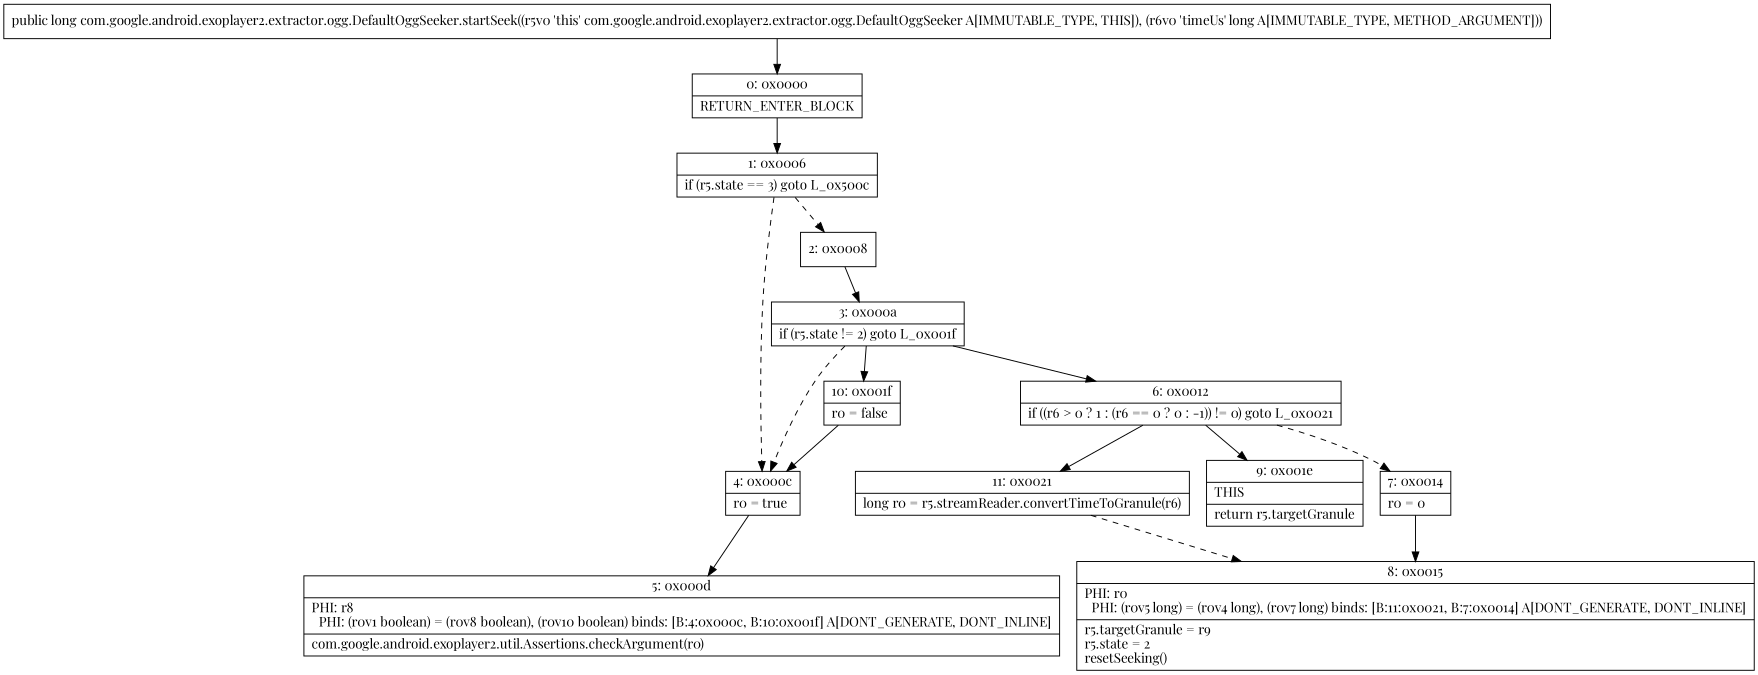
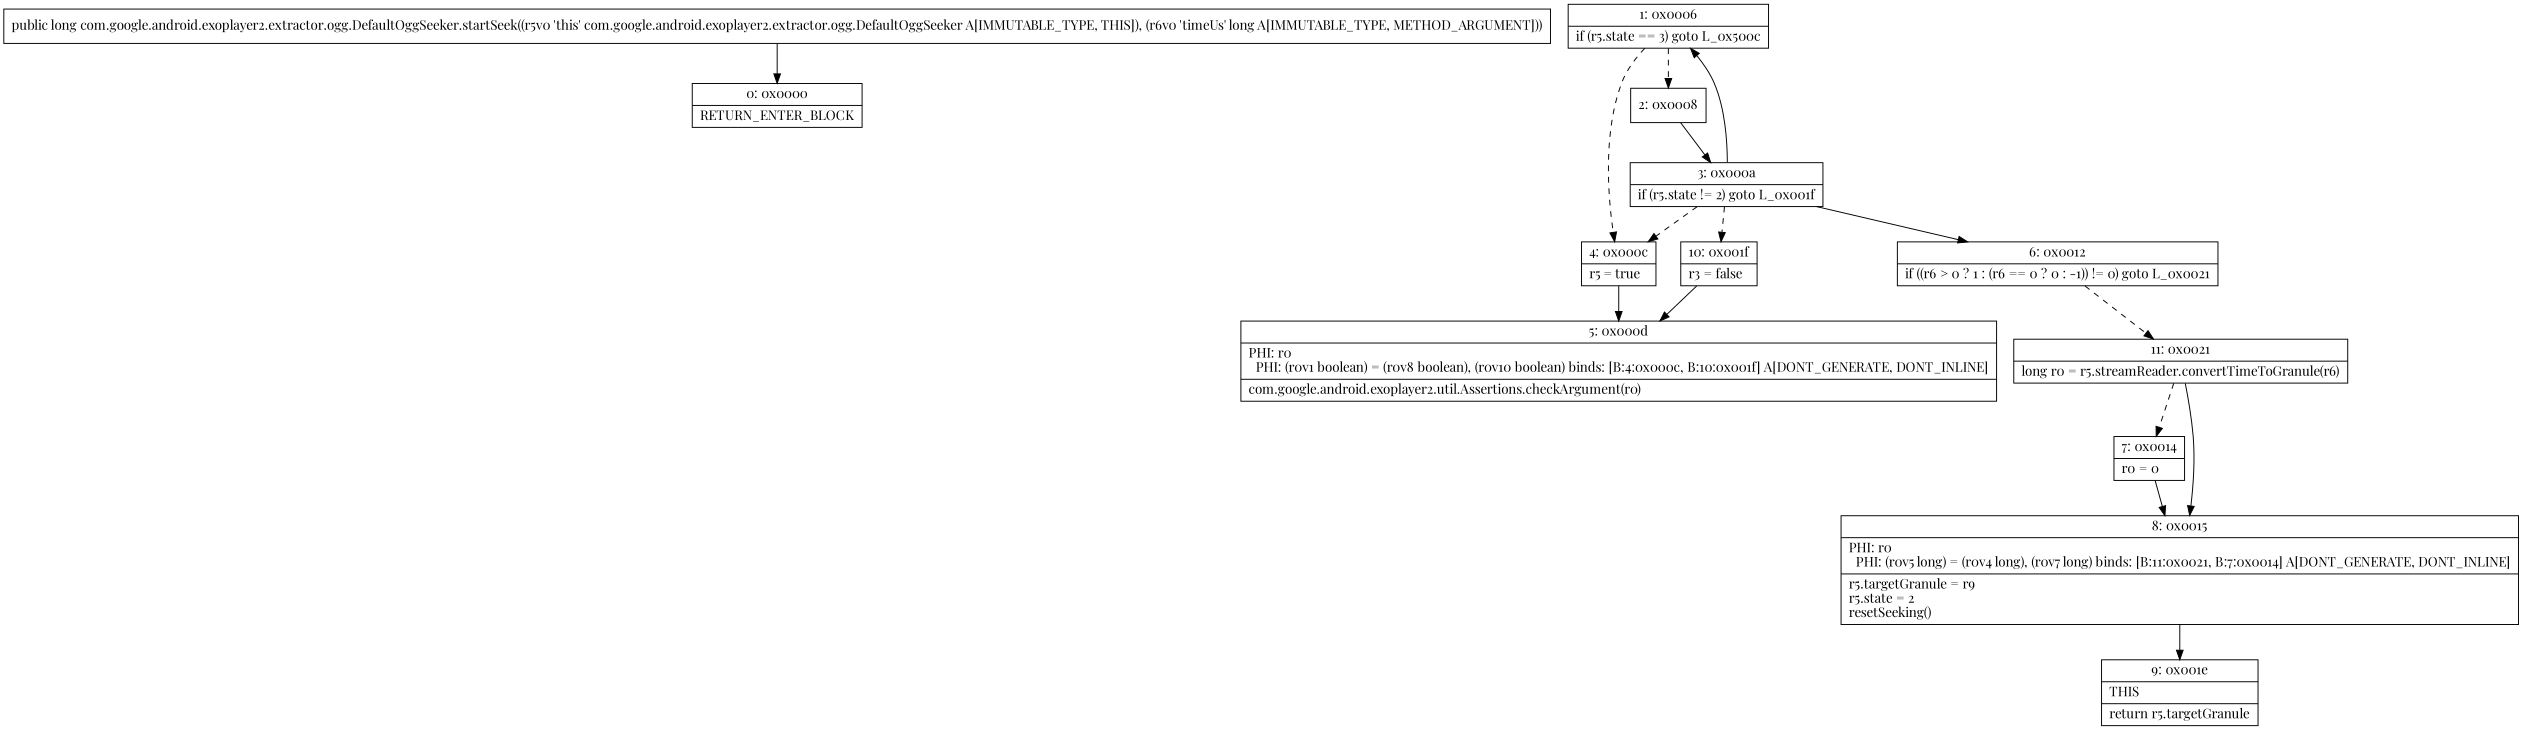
(777, 131) -> (1722, 106)
(865, 359) -> (1723, 219)
(860, 414) -> (1716, 274)
(1223, 440) -> (2180, 637)
(1331, 442) -> (2167, 405)
(816, 445) -> (1682, 300)
(1106, 446) -> (2115, 310)
(760, 504) -> (1615, 274)
(1161, 537) -> (2194, 444)
(335, 608) -> (1272, 354)
